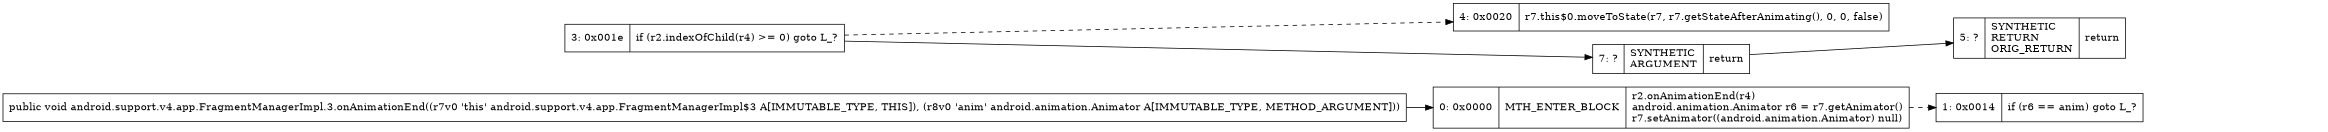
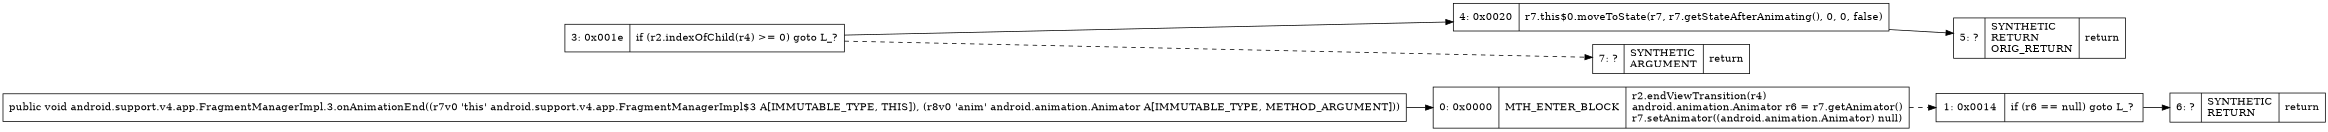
(1145, 29) -> (1145, 29)
(1215, 49) -> (1215, 49)
(1848, 49) -> (1917, 31)
(1694, 96) -> (1700, 96)
(2072, 107) -> (2072, 107)
none -> (2248, 108)
